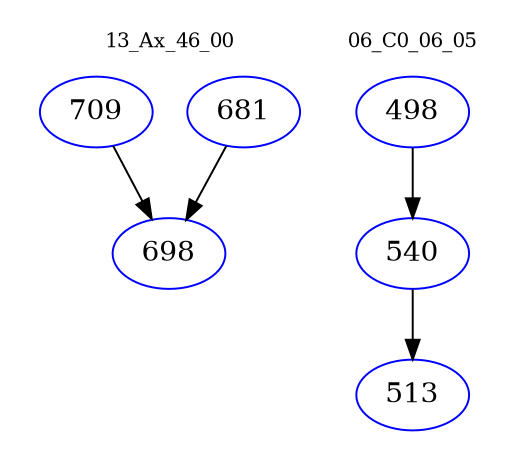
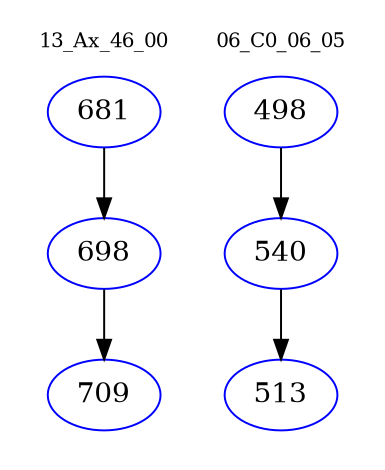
(128, 174) -> (104, 315)
